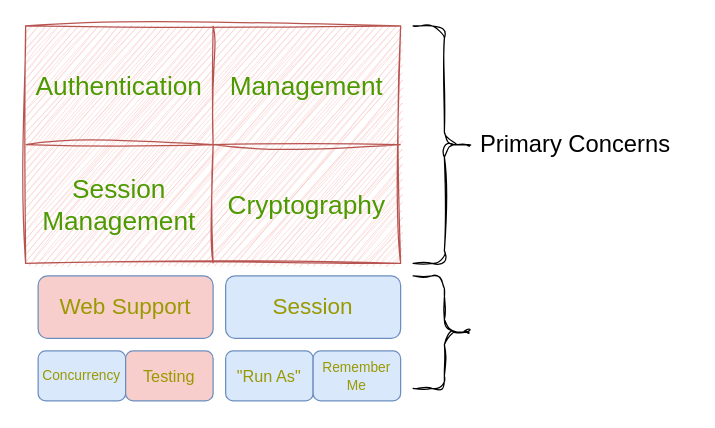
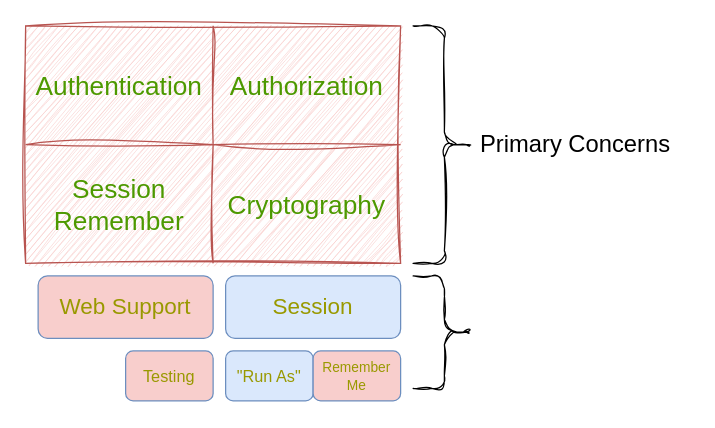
(307, 86) -> (307, 86)
(119, 204) -> (119, 204)
(82, 376) -> none
(357, 376) -> (357, 376)
